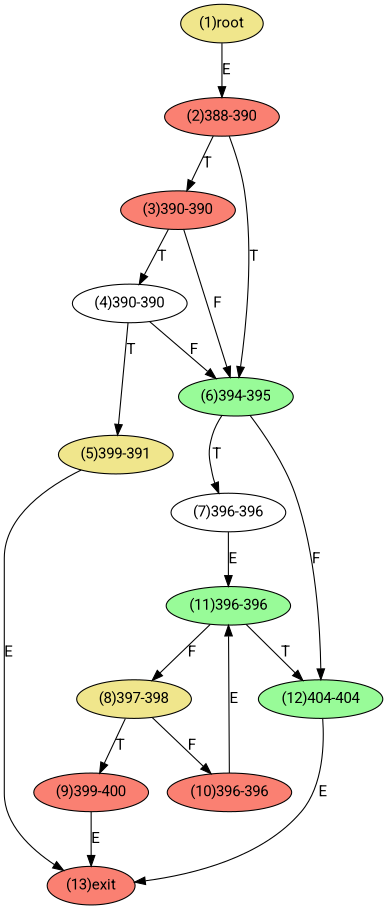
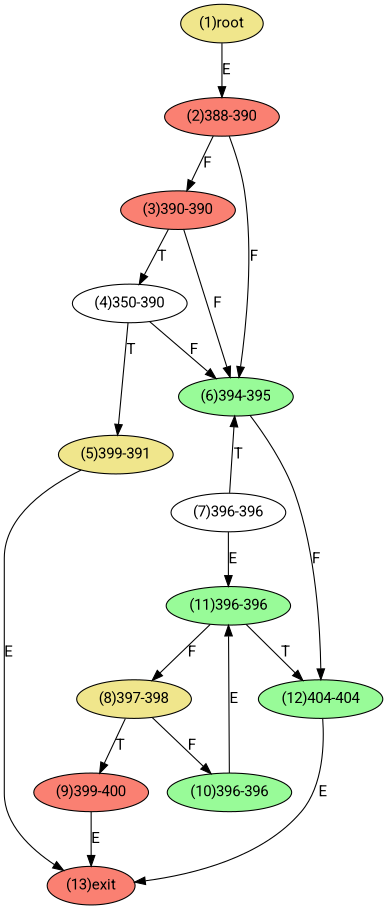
(207, 164) -> (207, 164)
(254, 257) -> (254, 257)
(130, 303) -> (130, 303)
(210, 448) -> (232, 460)
(229, 792) -> (229, 792)
